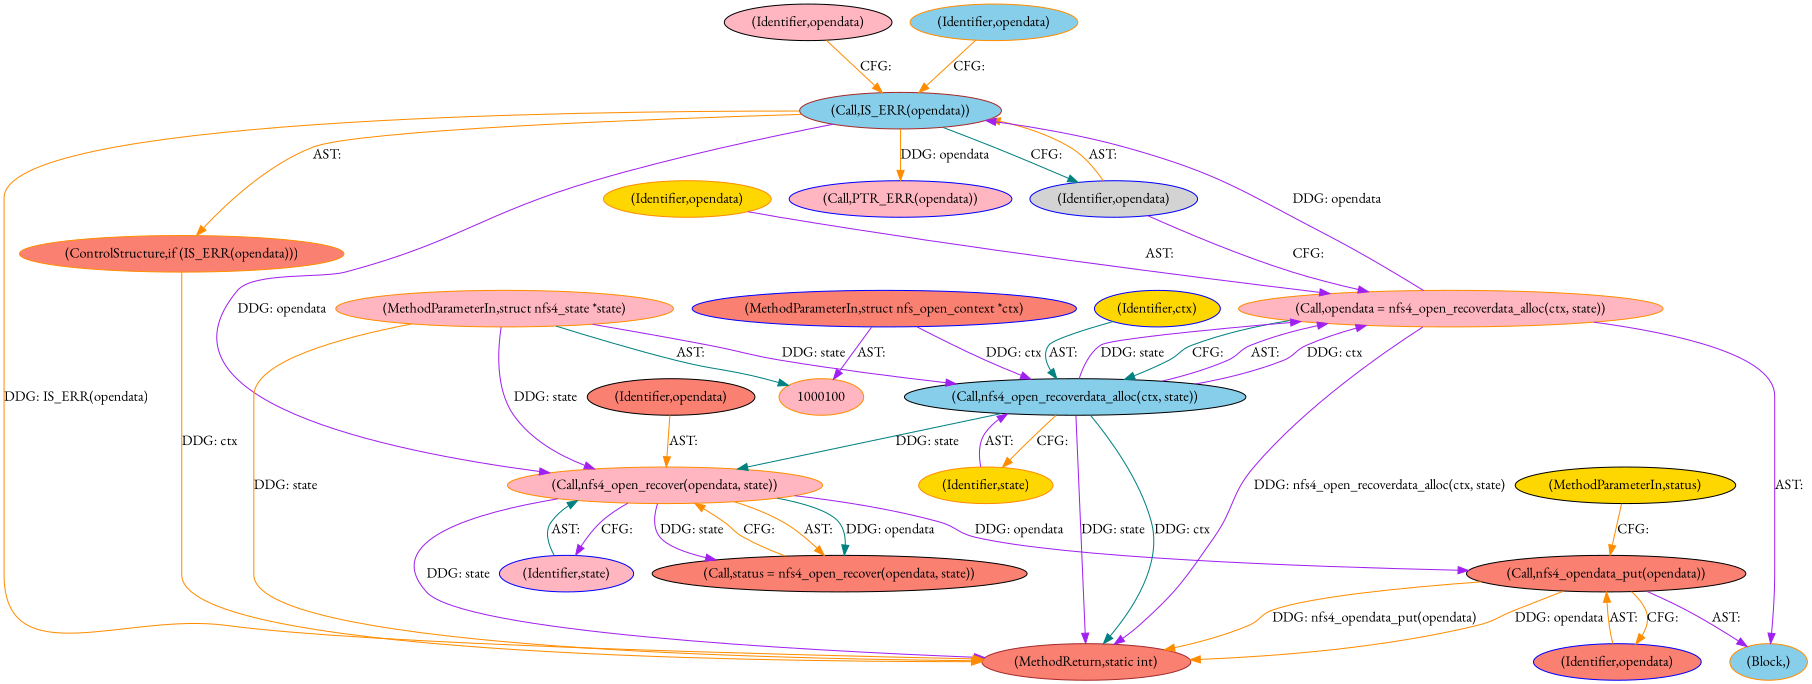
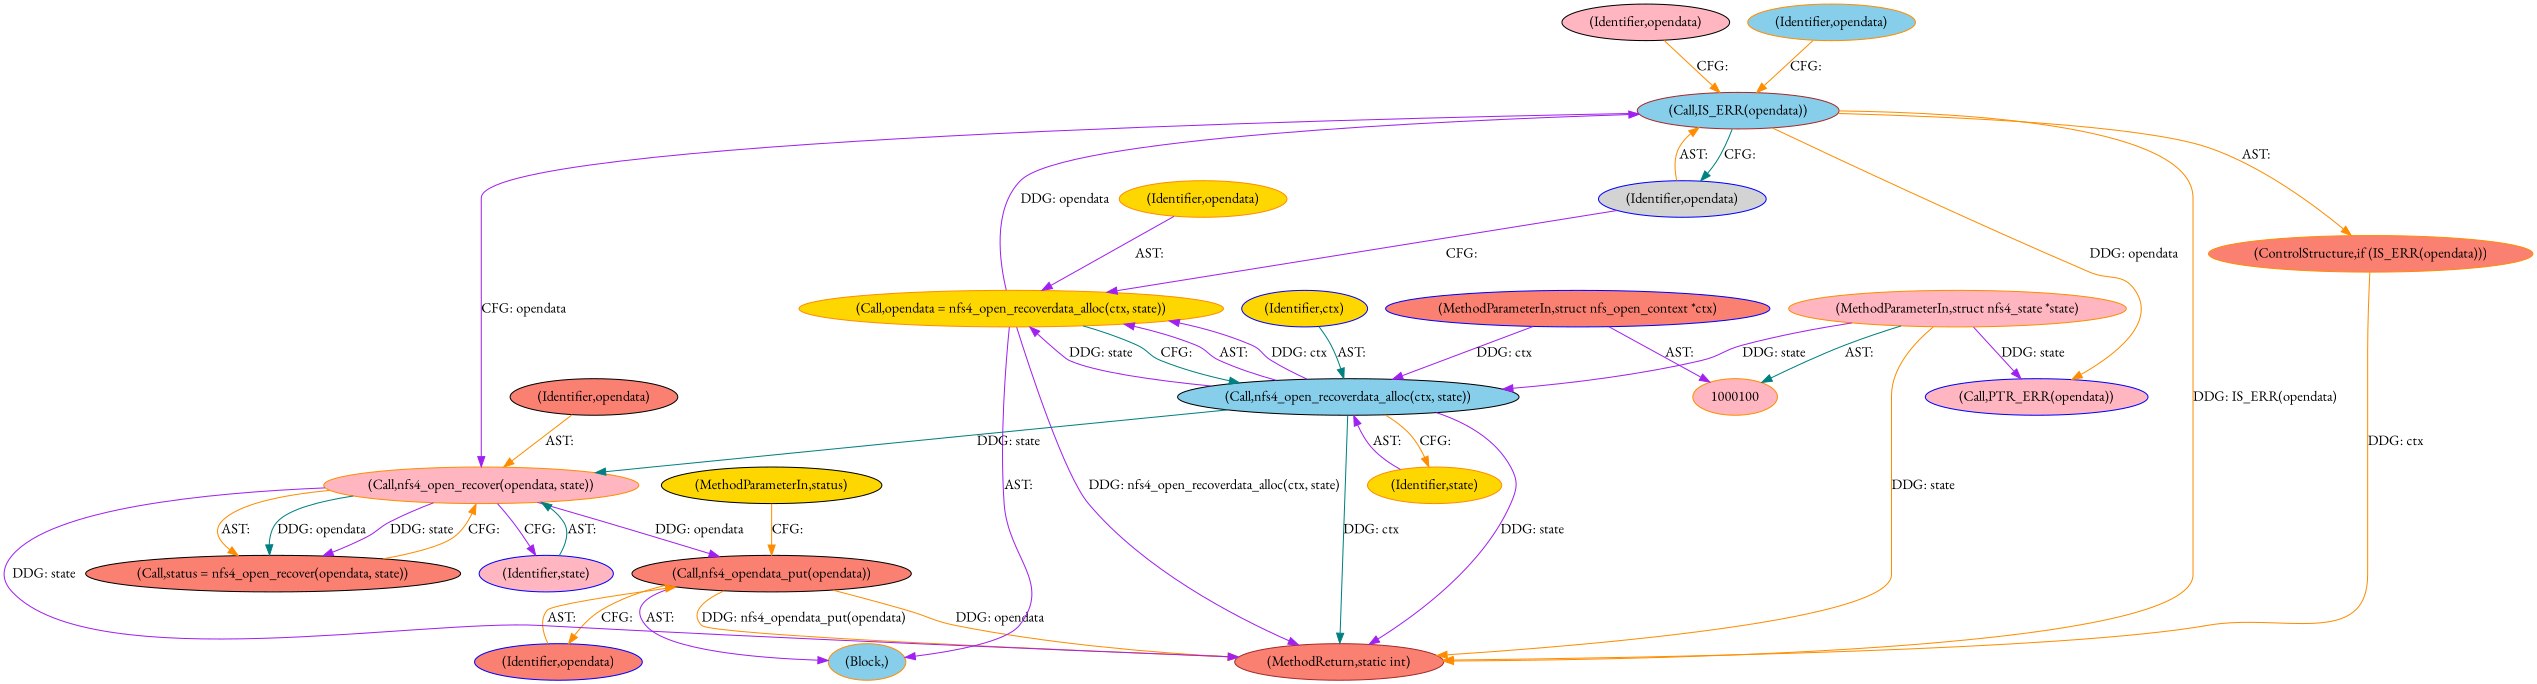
(282, 309) -> (524, 309)
(1451, 309) -> (1011, 309)
(513, 414) -> (1994, 349)
